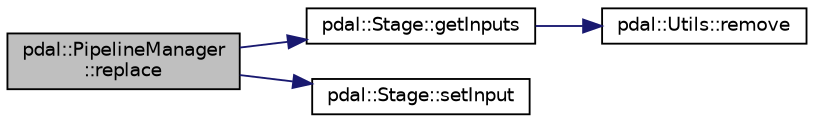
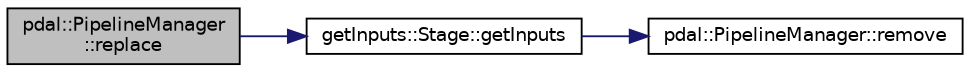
(421, 26) -> (444, 36)
(704, 26) -> (806, 36)
(421, 97) -> none
